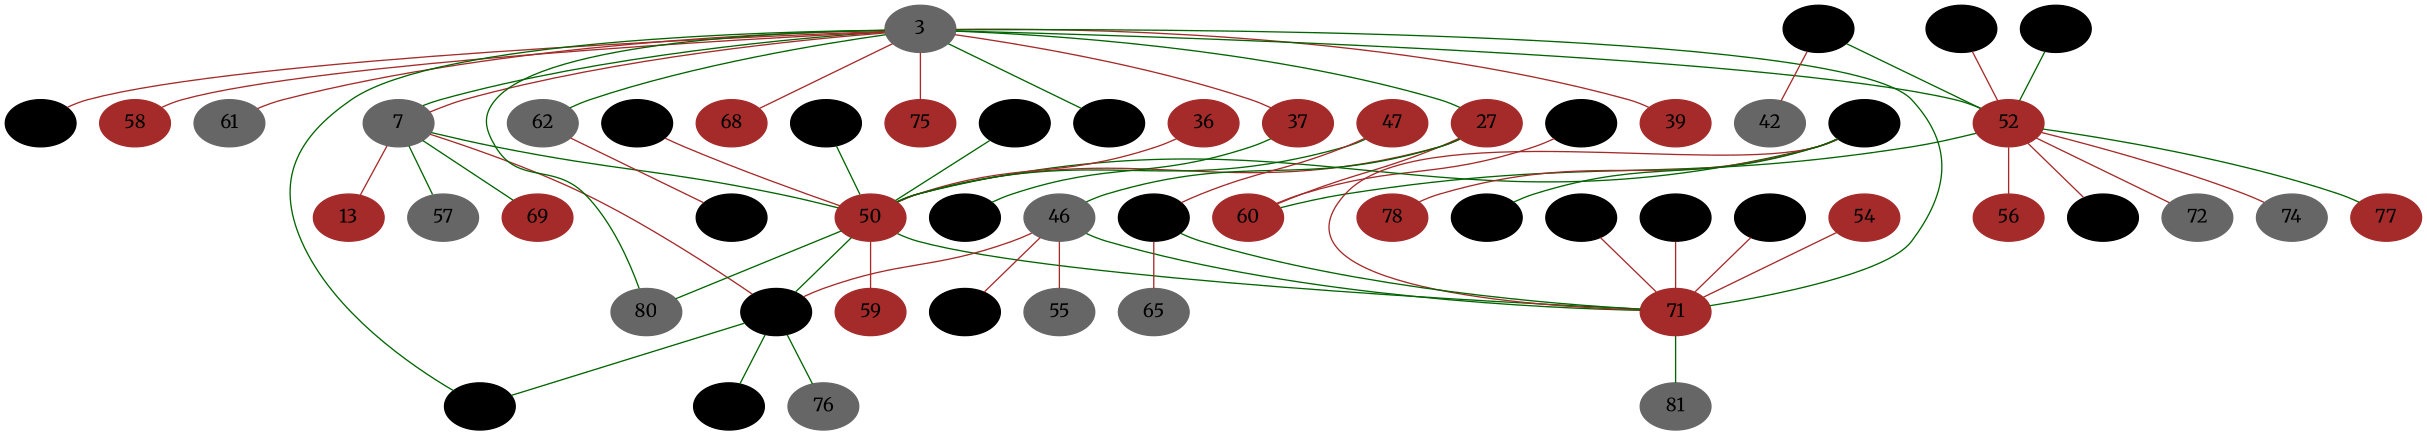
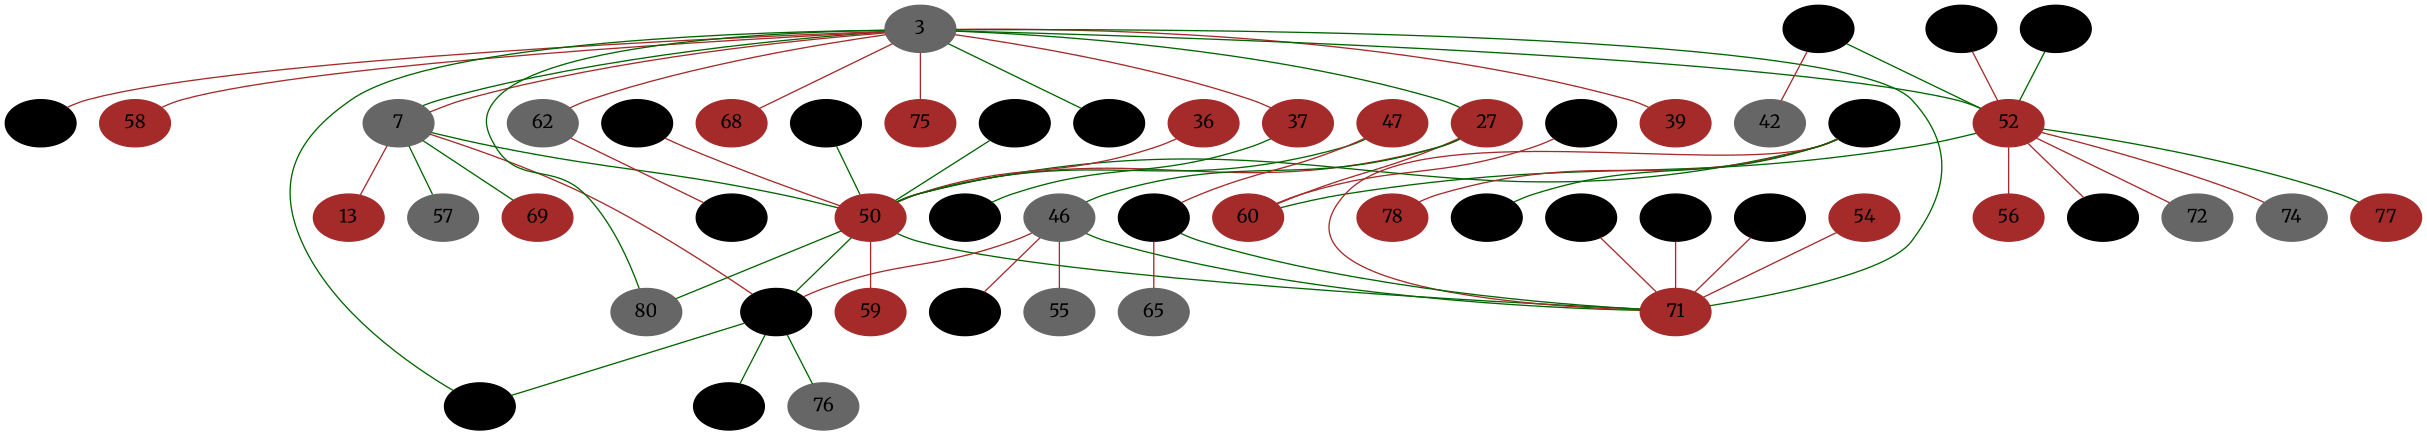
(726, 63) -> (726, 63)
(229, 123) -> none
(1676, 406) -> none
